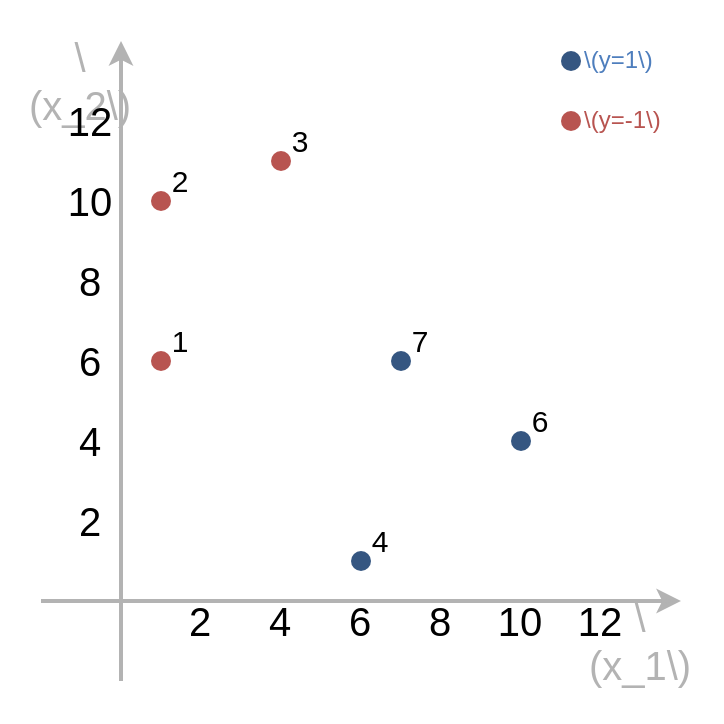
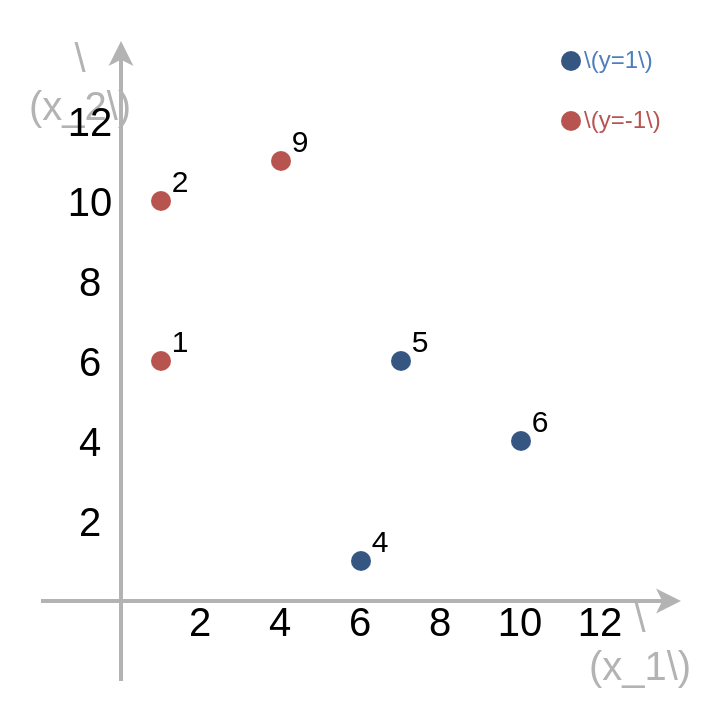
(301, 141) -> (301, 141)
(421, 341) -> (421, 341)
